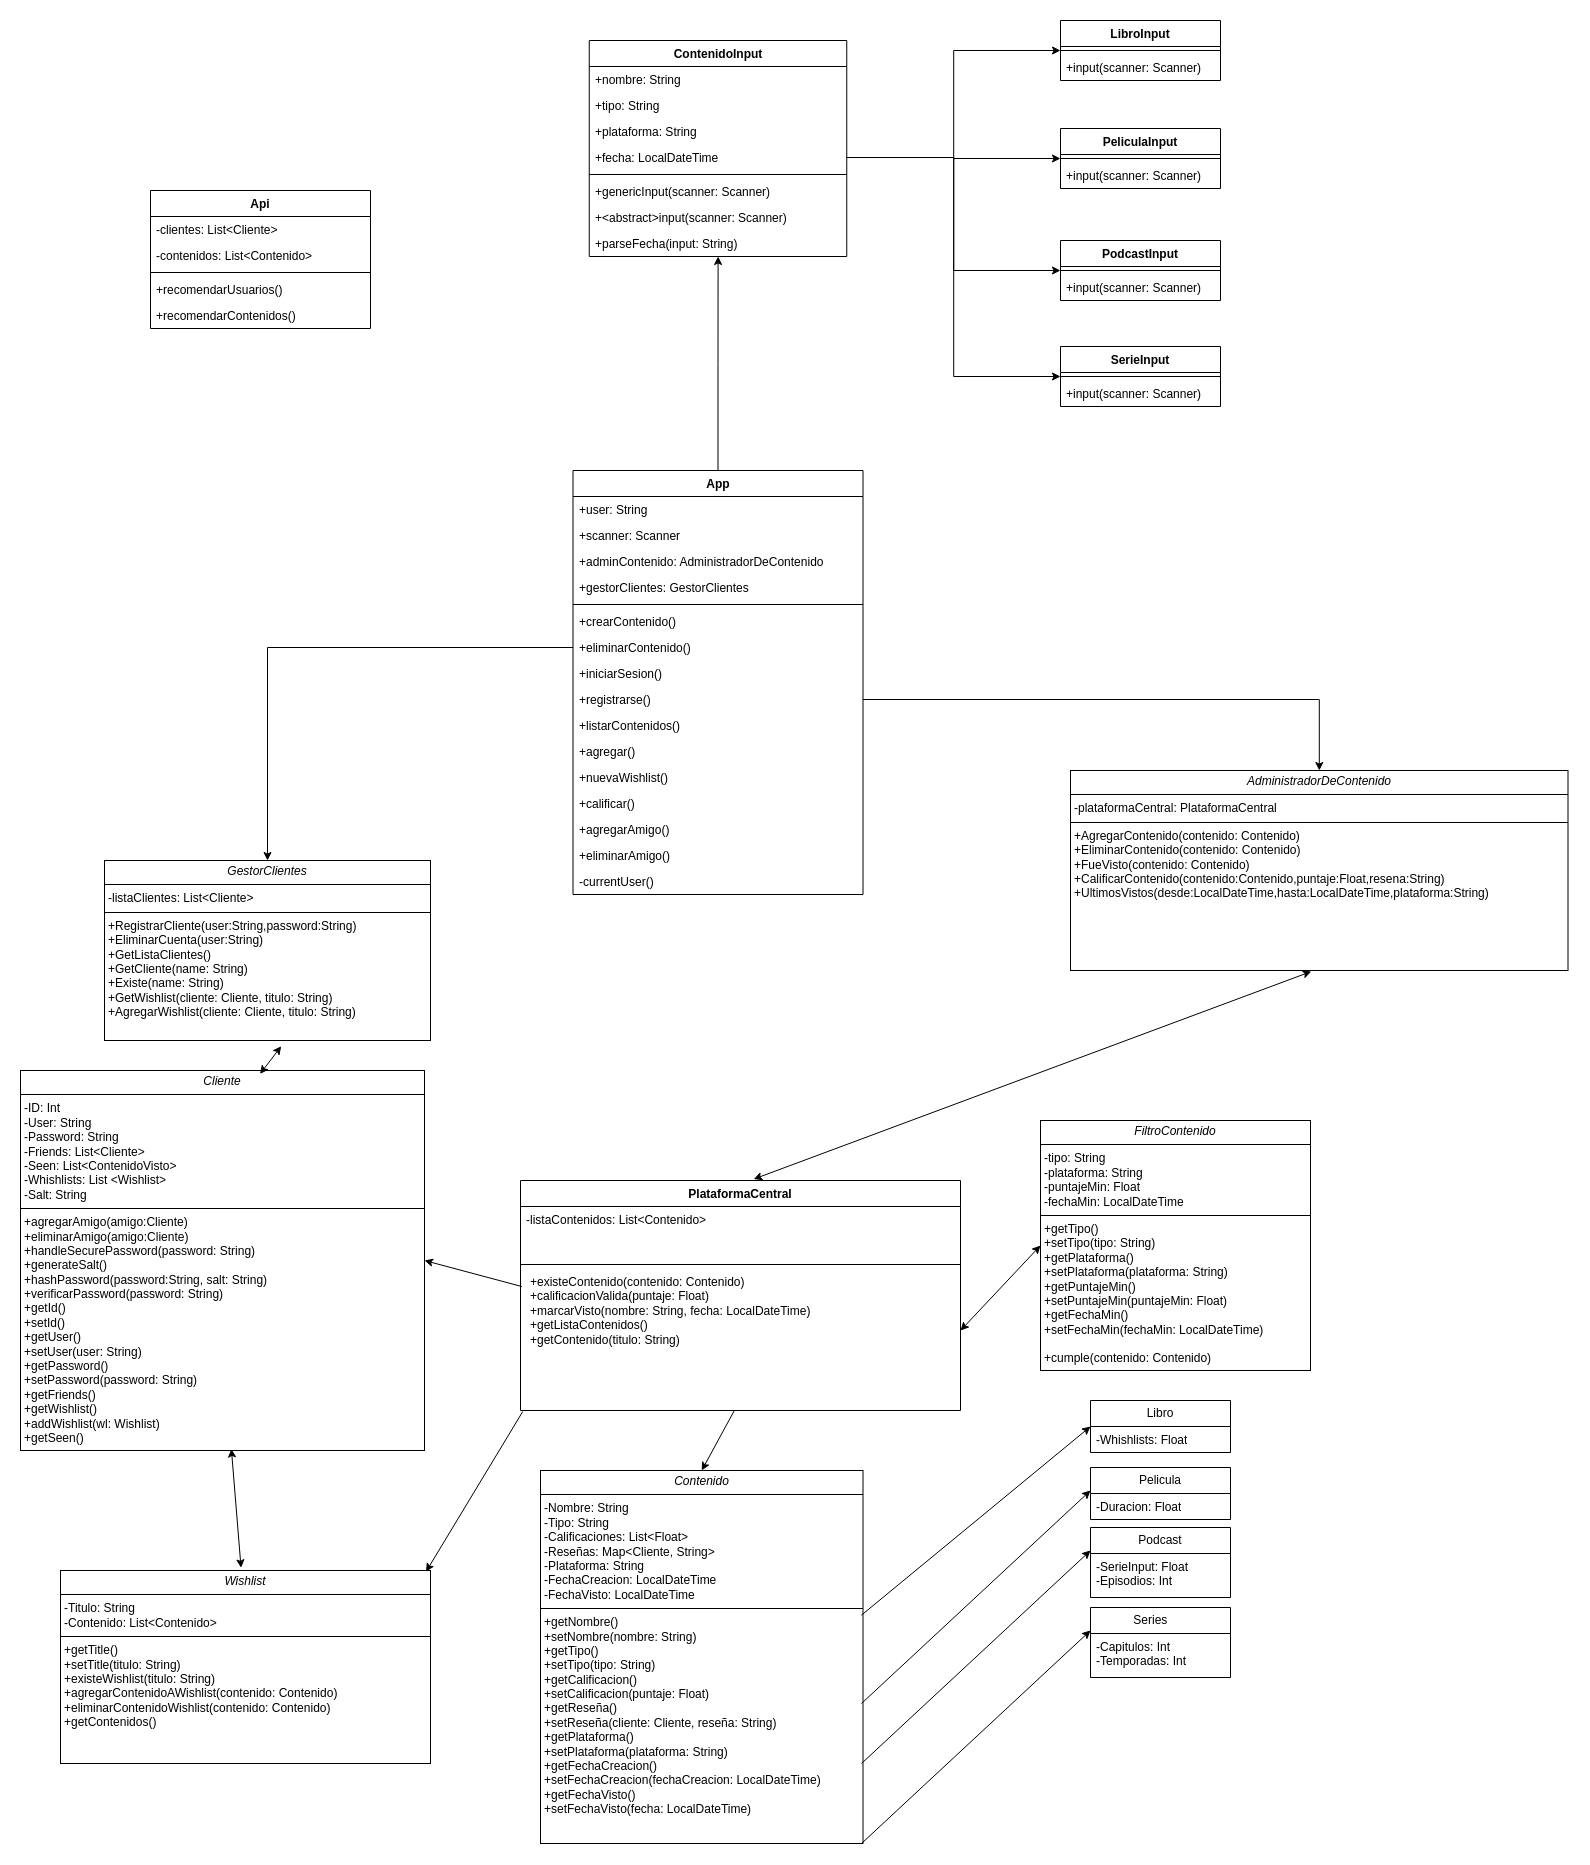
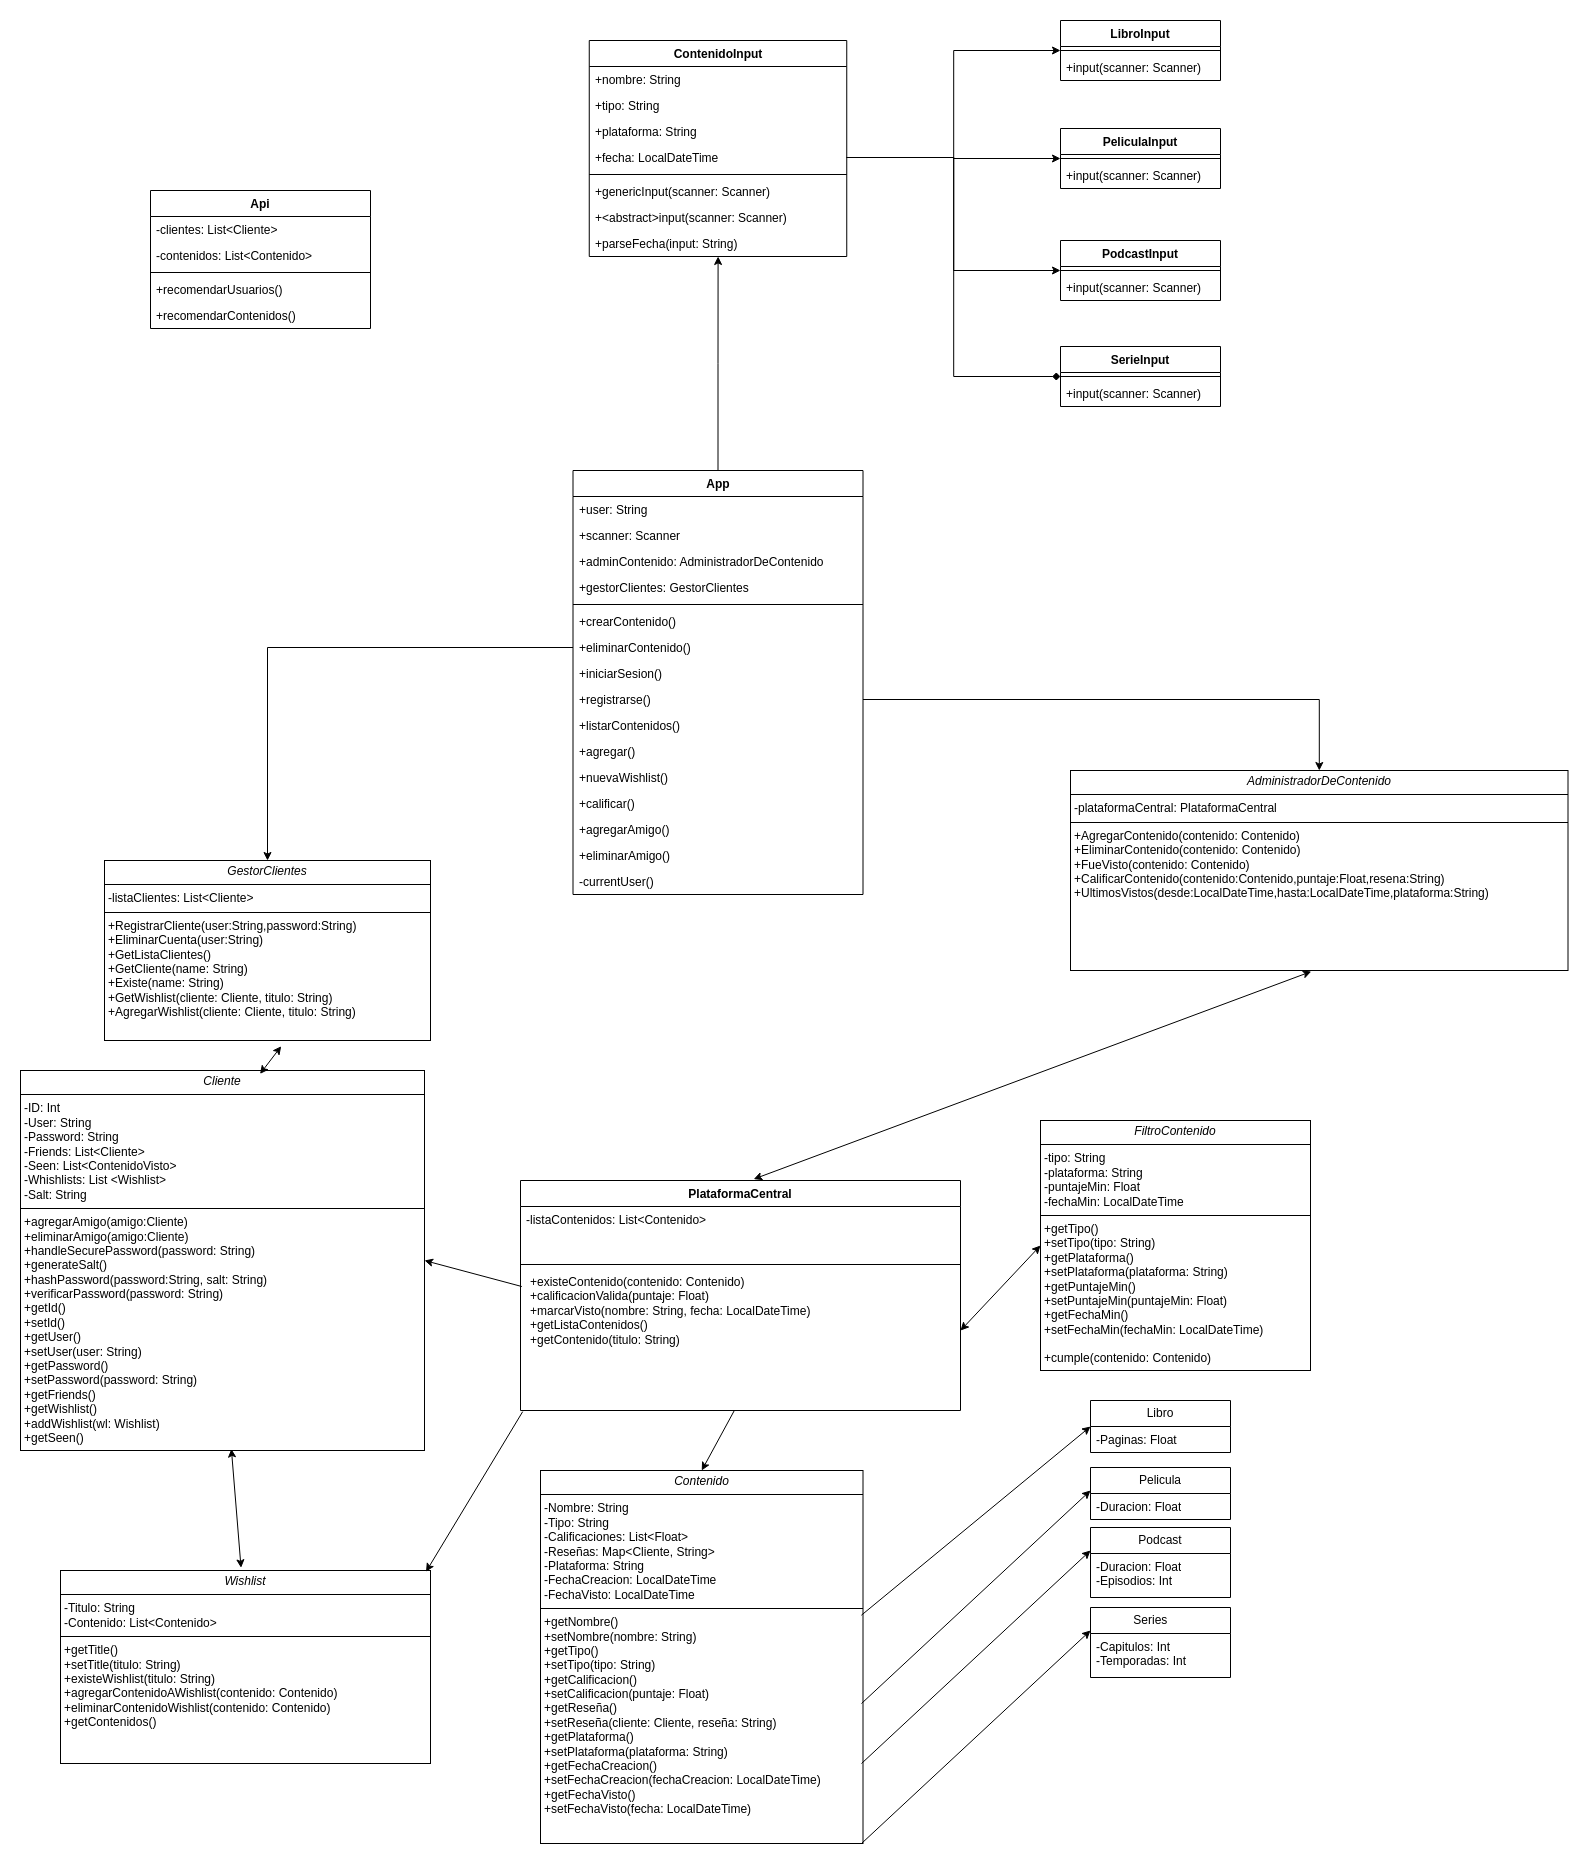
(1052, 377) -> (1052, 377)
(1148, 1441) -> (1141, 1441)
(1151, 1575) -> (1144, 1575)
